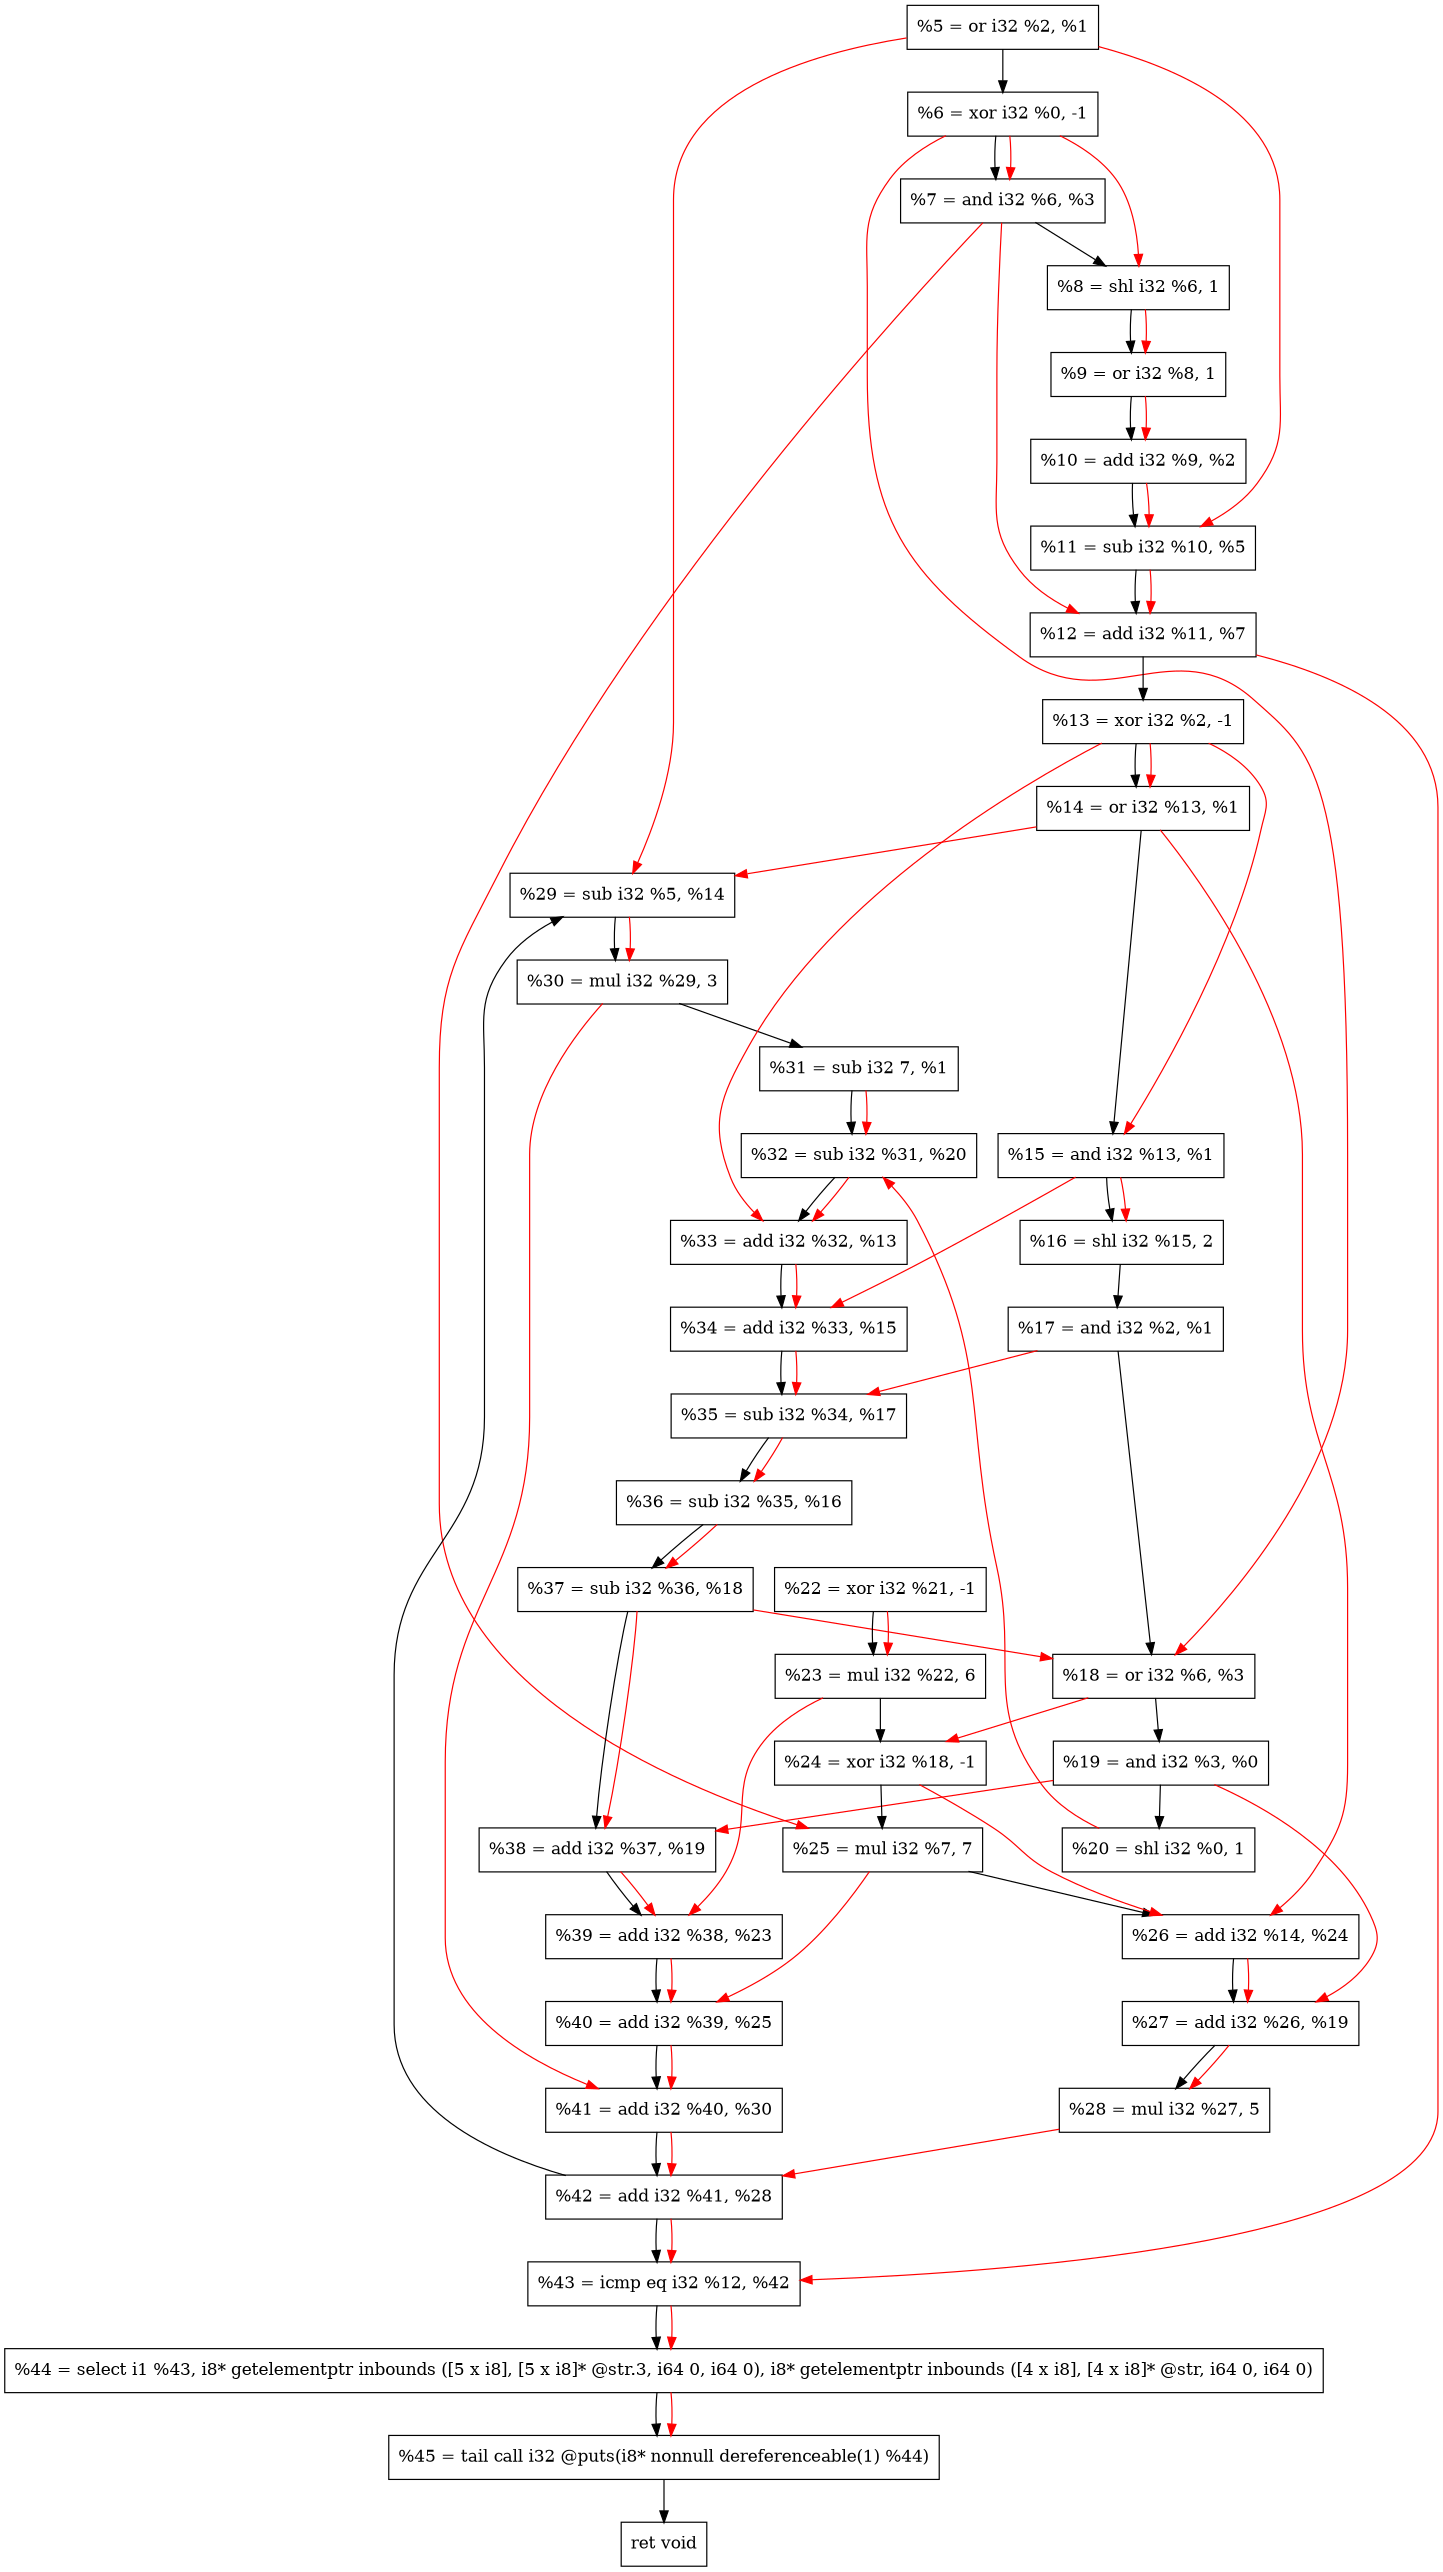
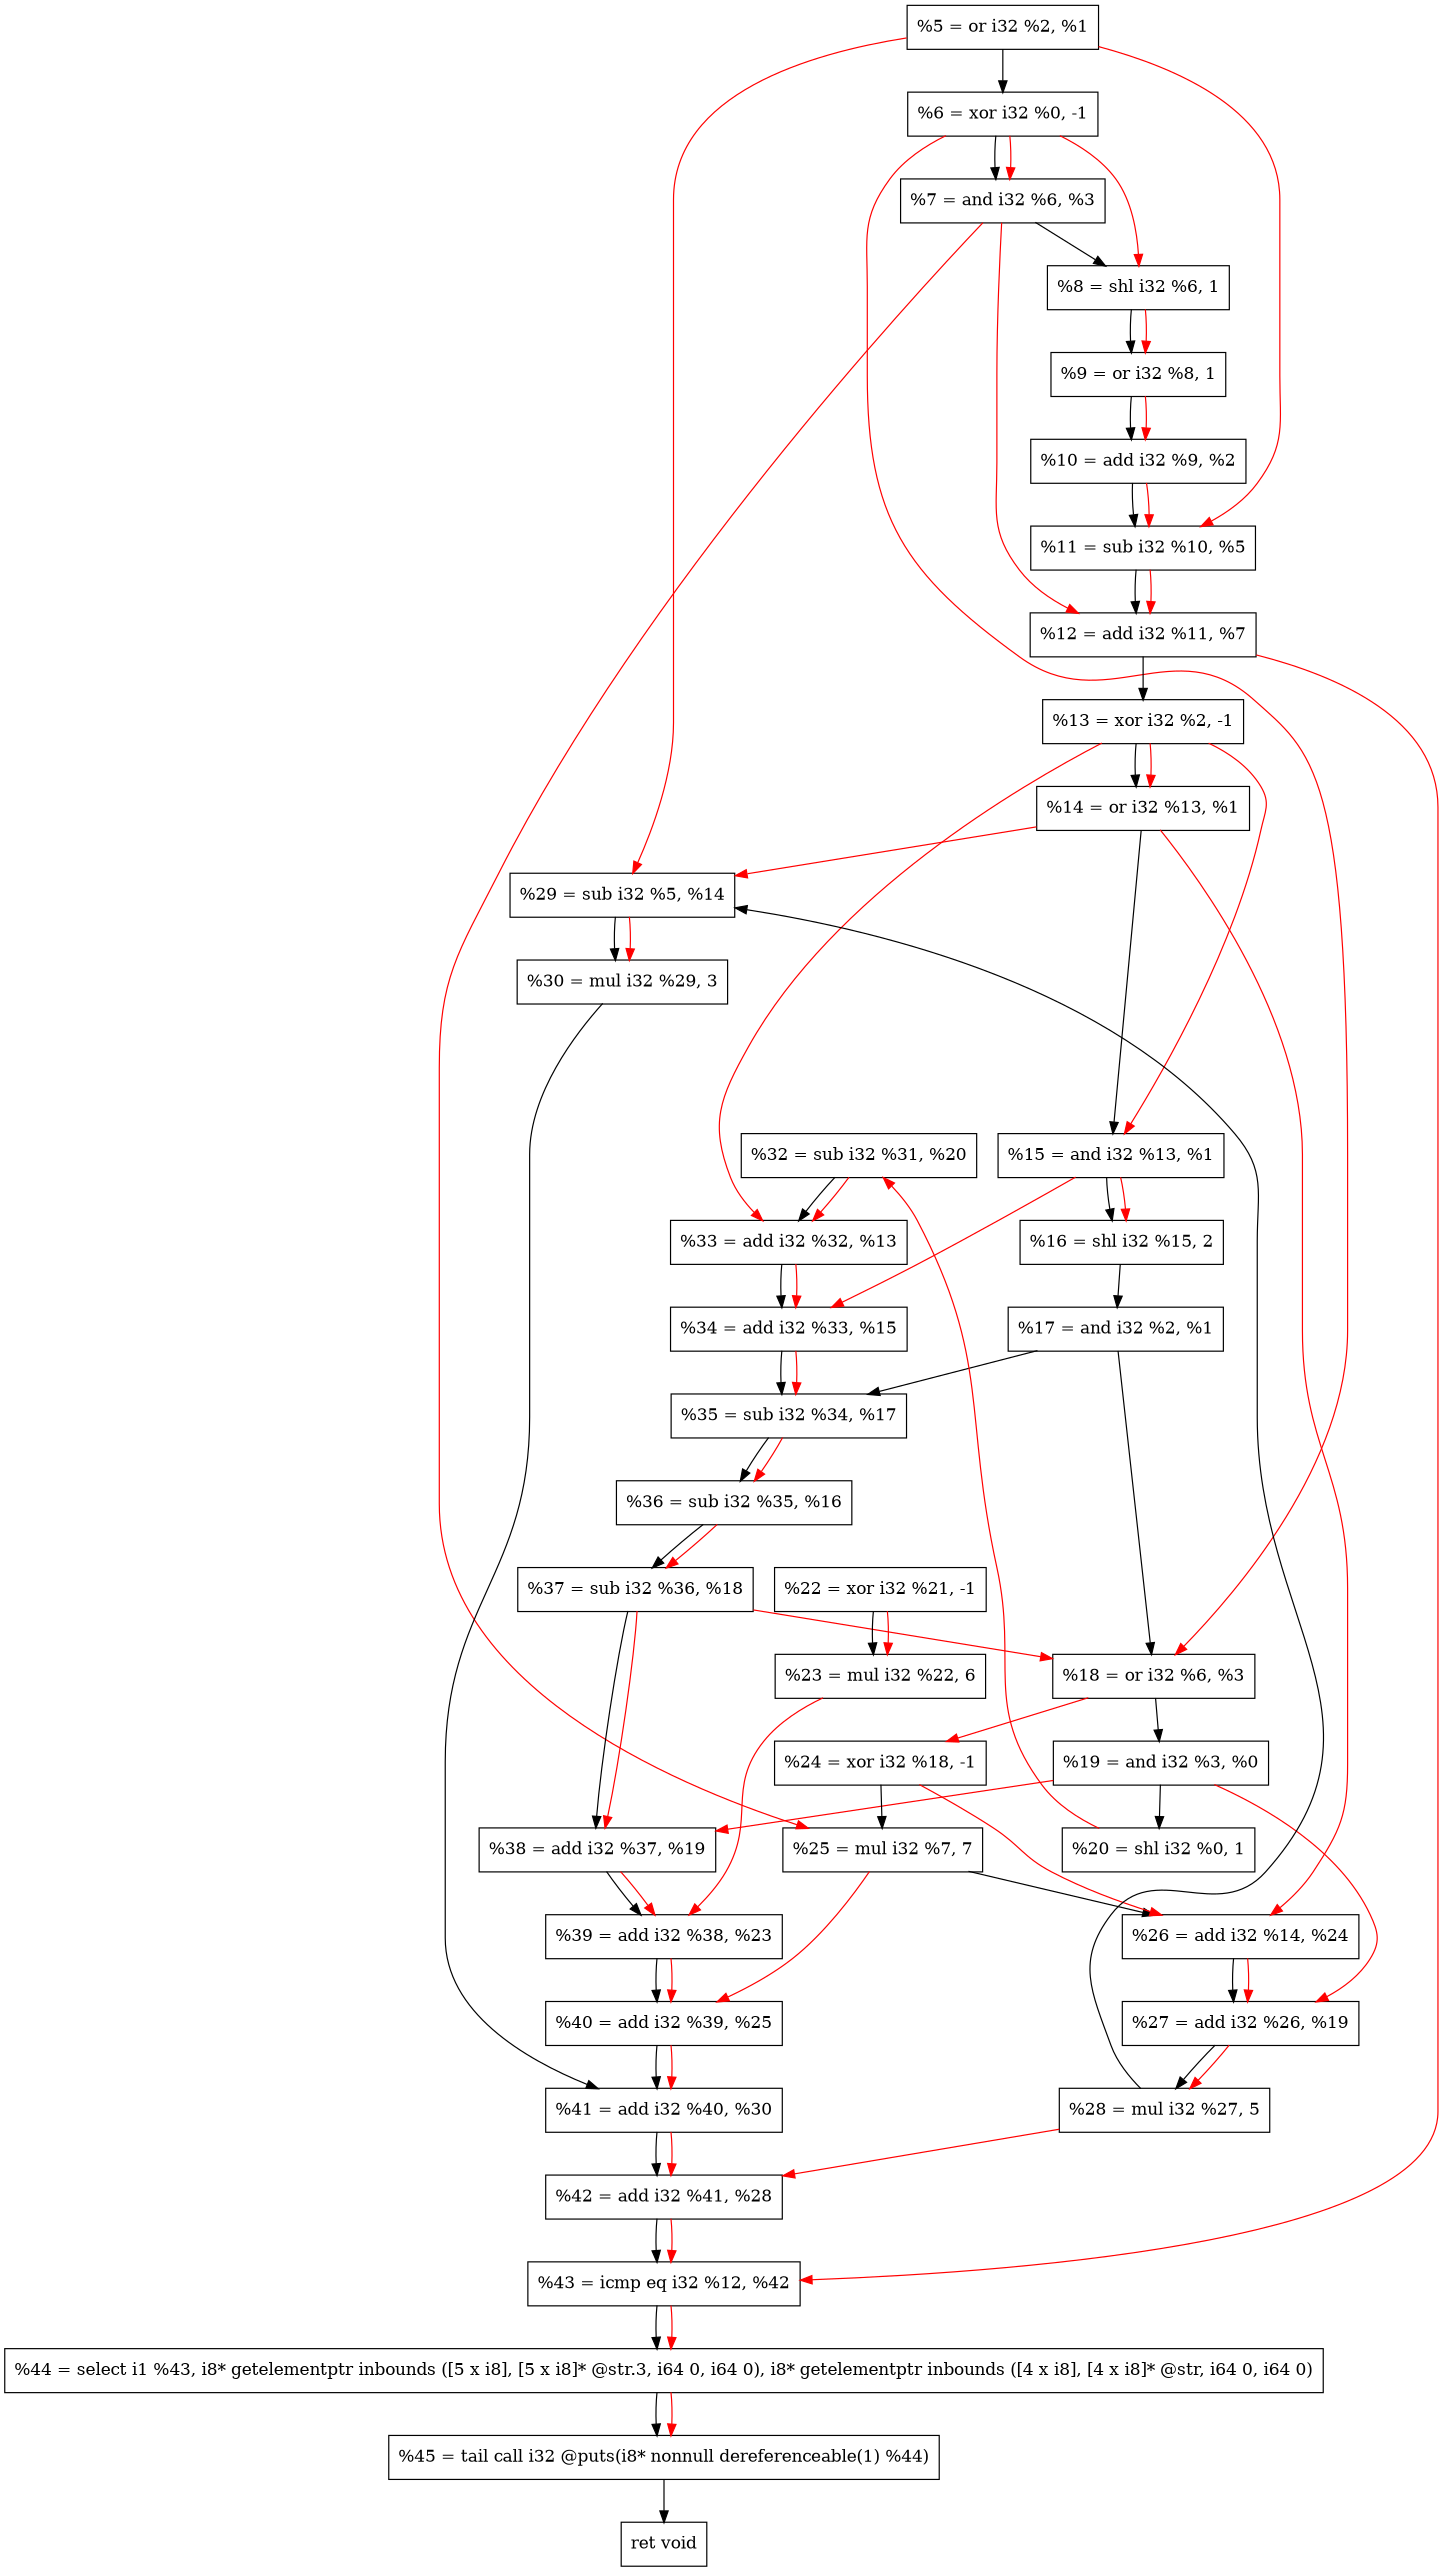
(859, 1069) -> none
(958, 1371) -> (958, 1371)
(496, 1570) -> (496, 1570)
(420, 1577) -> (1257, 1418)
(880, 1714) -> none
